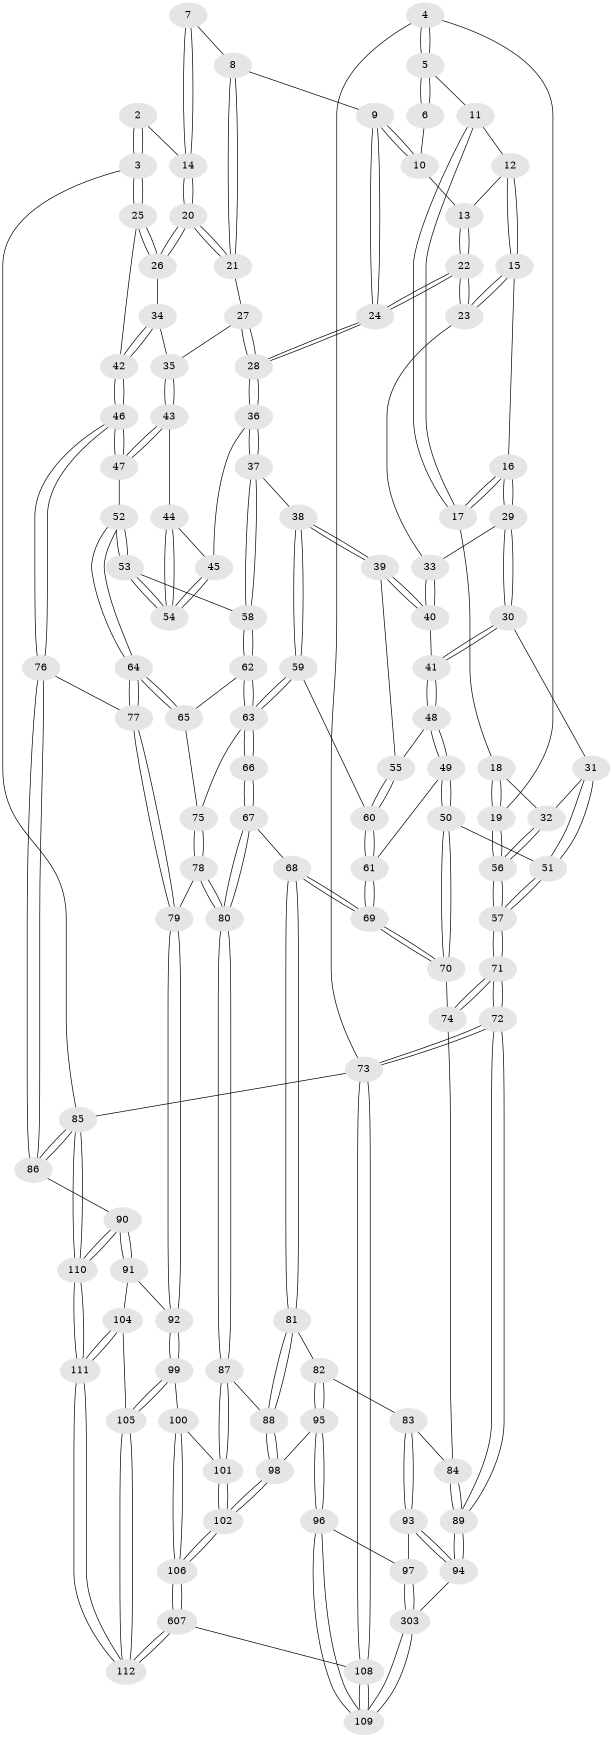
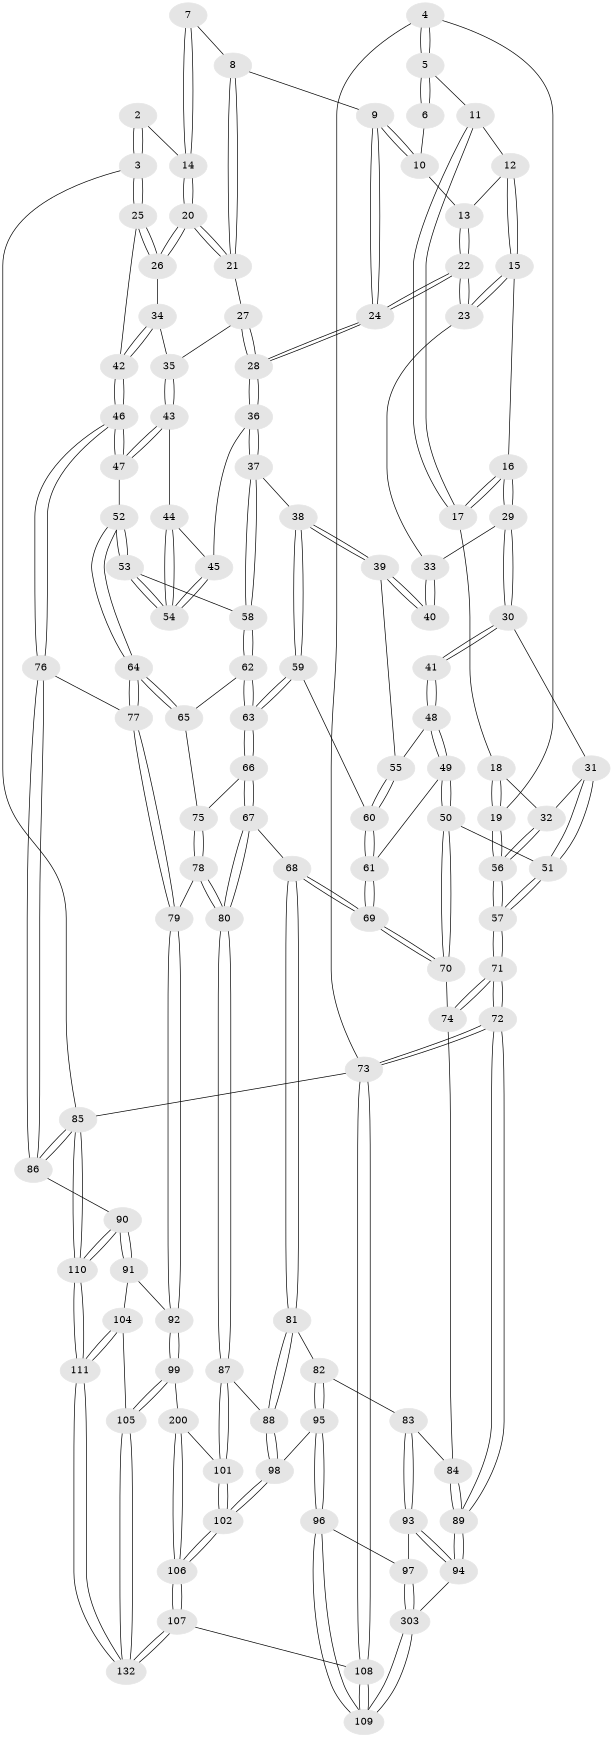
(431, 643) -> none
(219, 766) -> (224, 793)
(178, 1421) -> (178, 1421)
(177, 1622) -> (177, 1622)
(126, 1672) -> (126, 1672)
